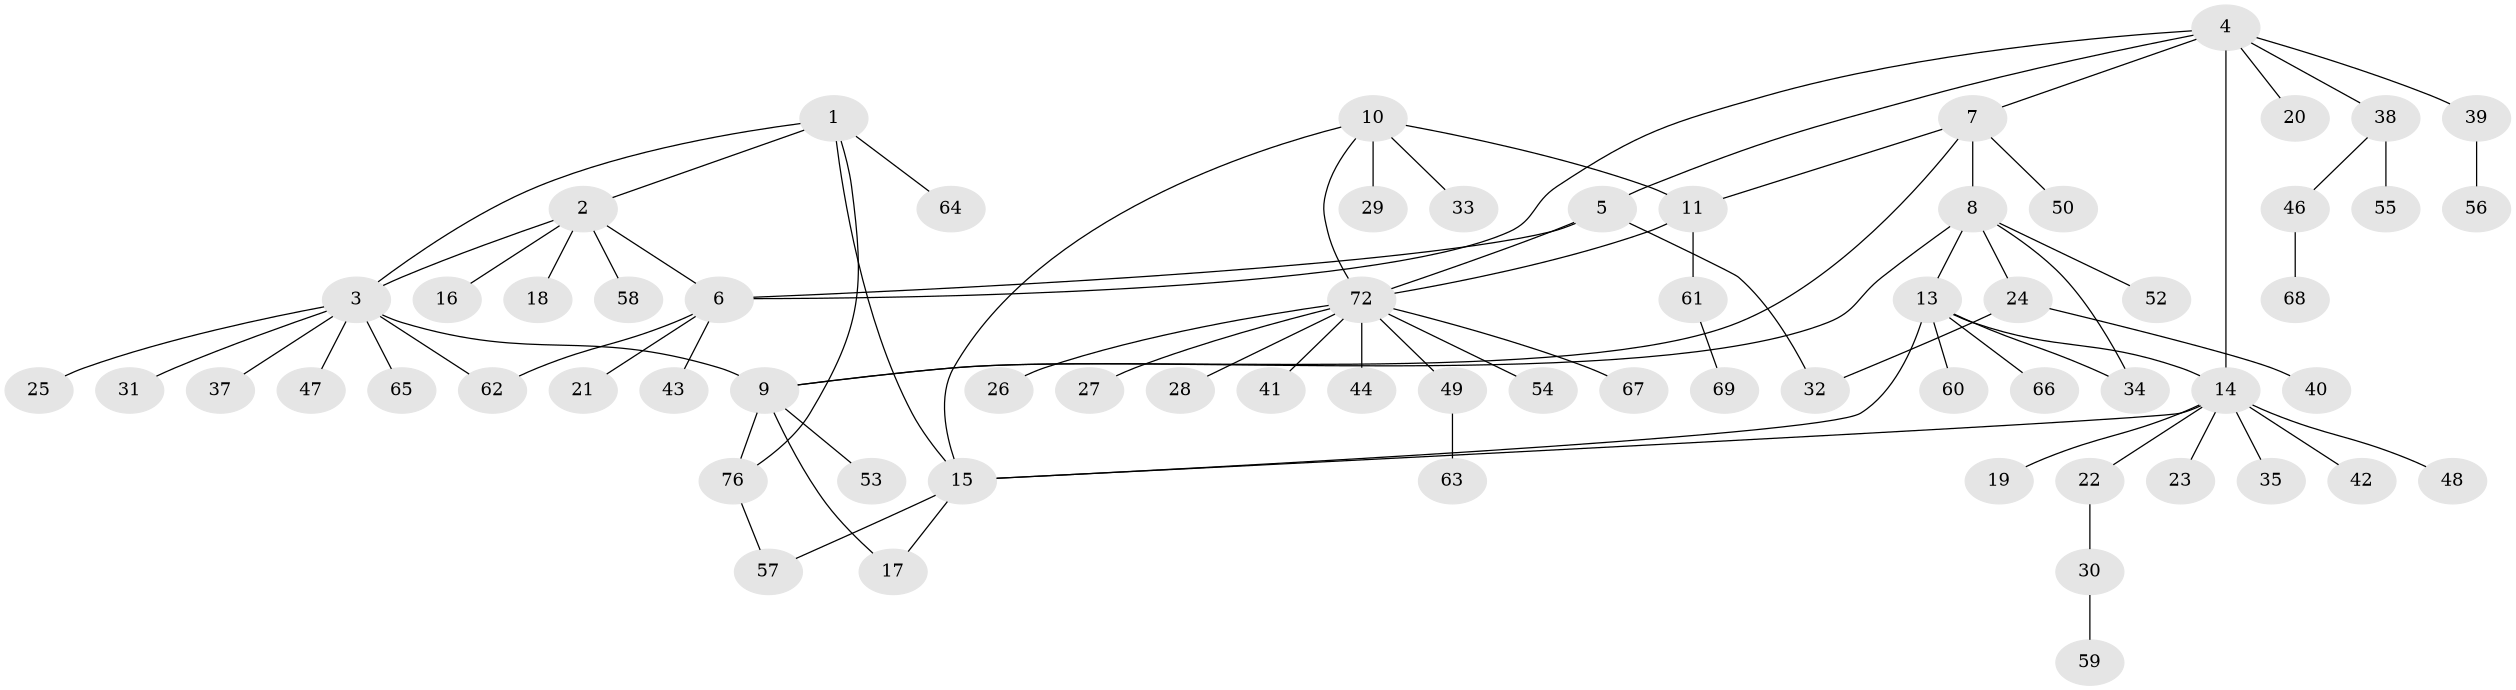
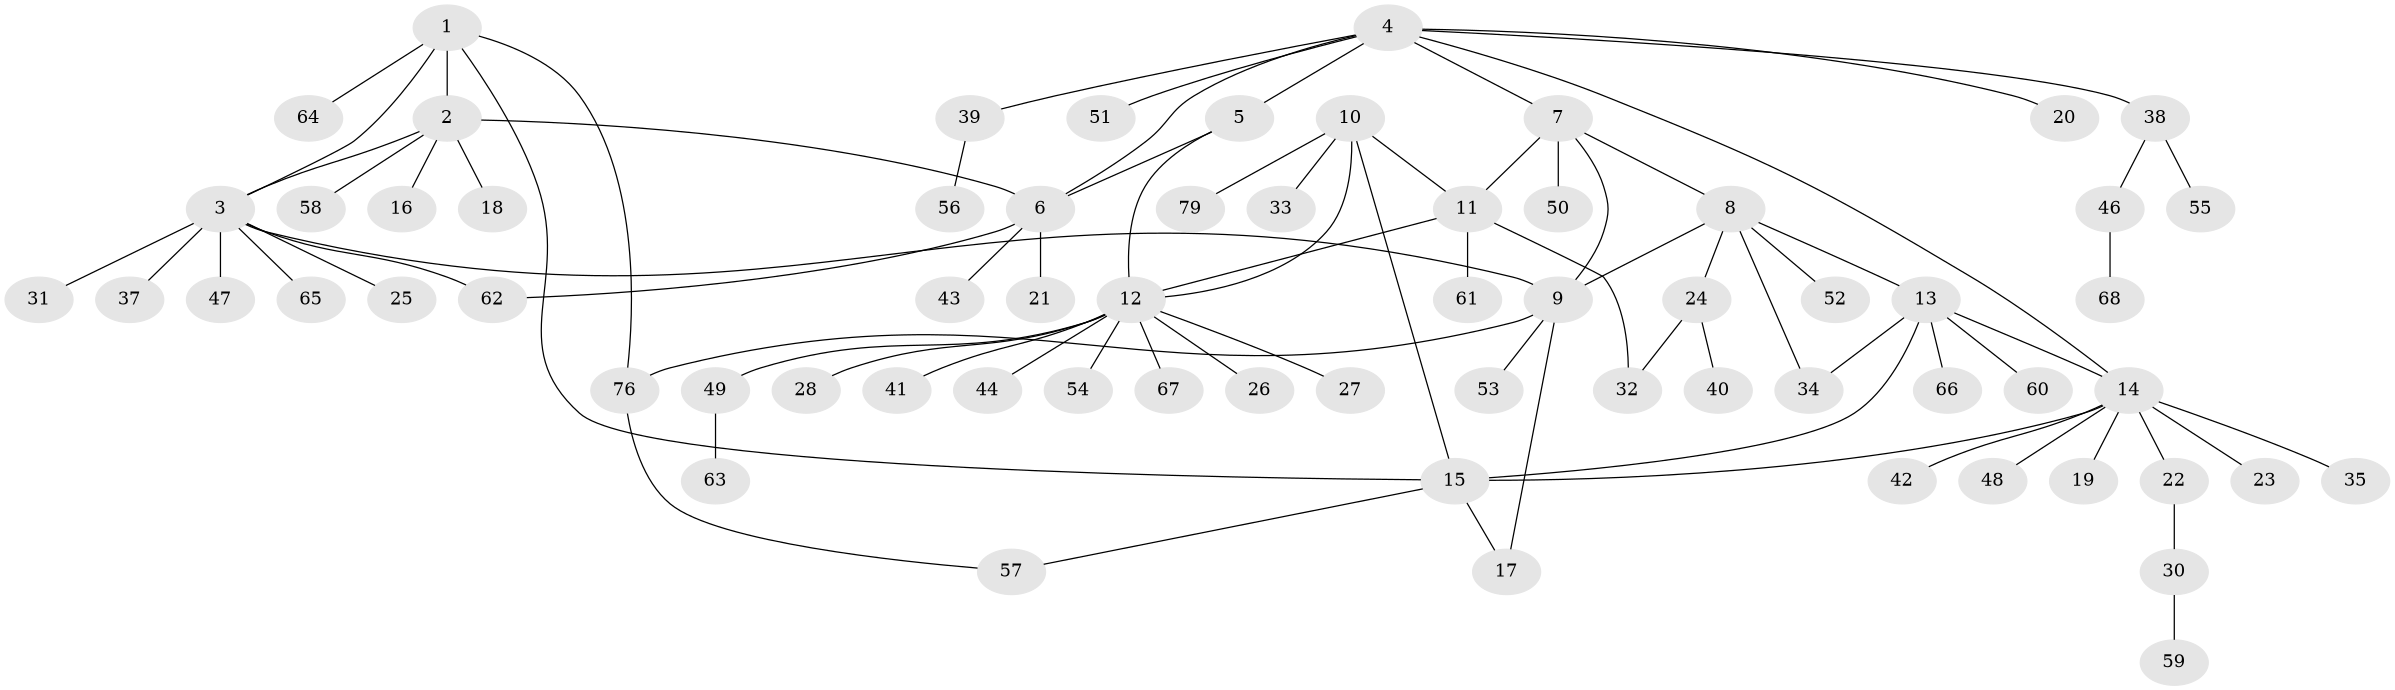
none -> (1101, 118)
(1373, 209) -> (1190, 209)
(1735, 275) -> (1577, 263)
(1362, 300) -> (1131, 300)
(1725, 391) -> none
